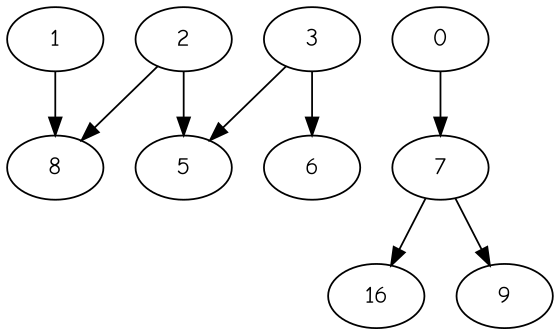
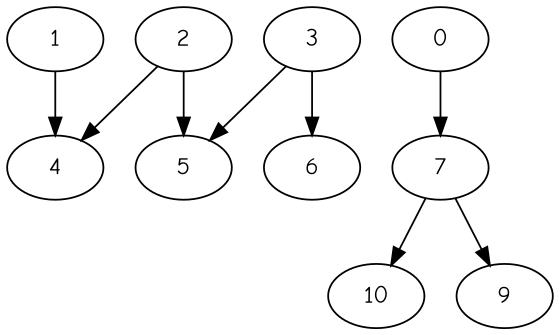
(55, 168) -> (55, 168)
(376, 296) -> (376, 296)
